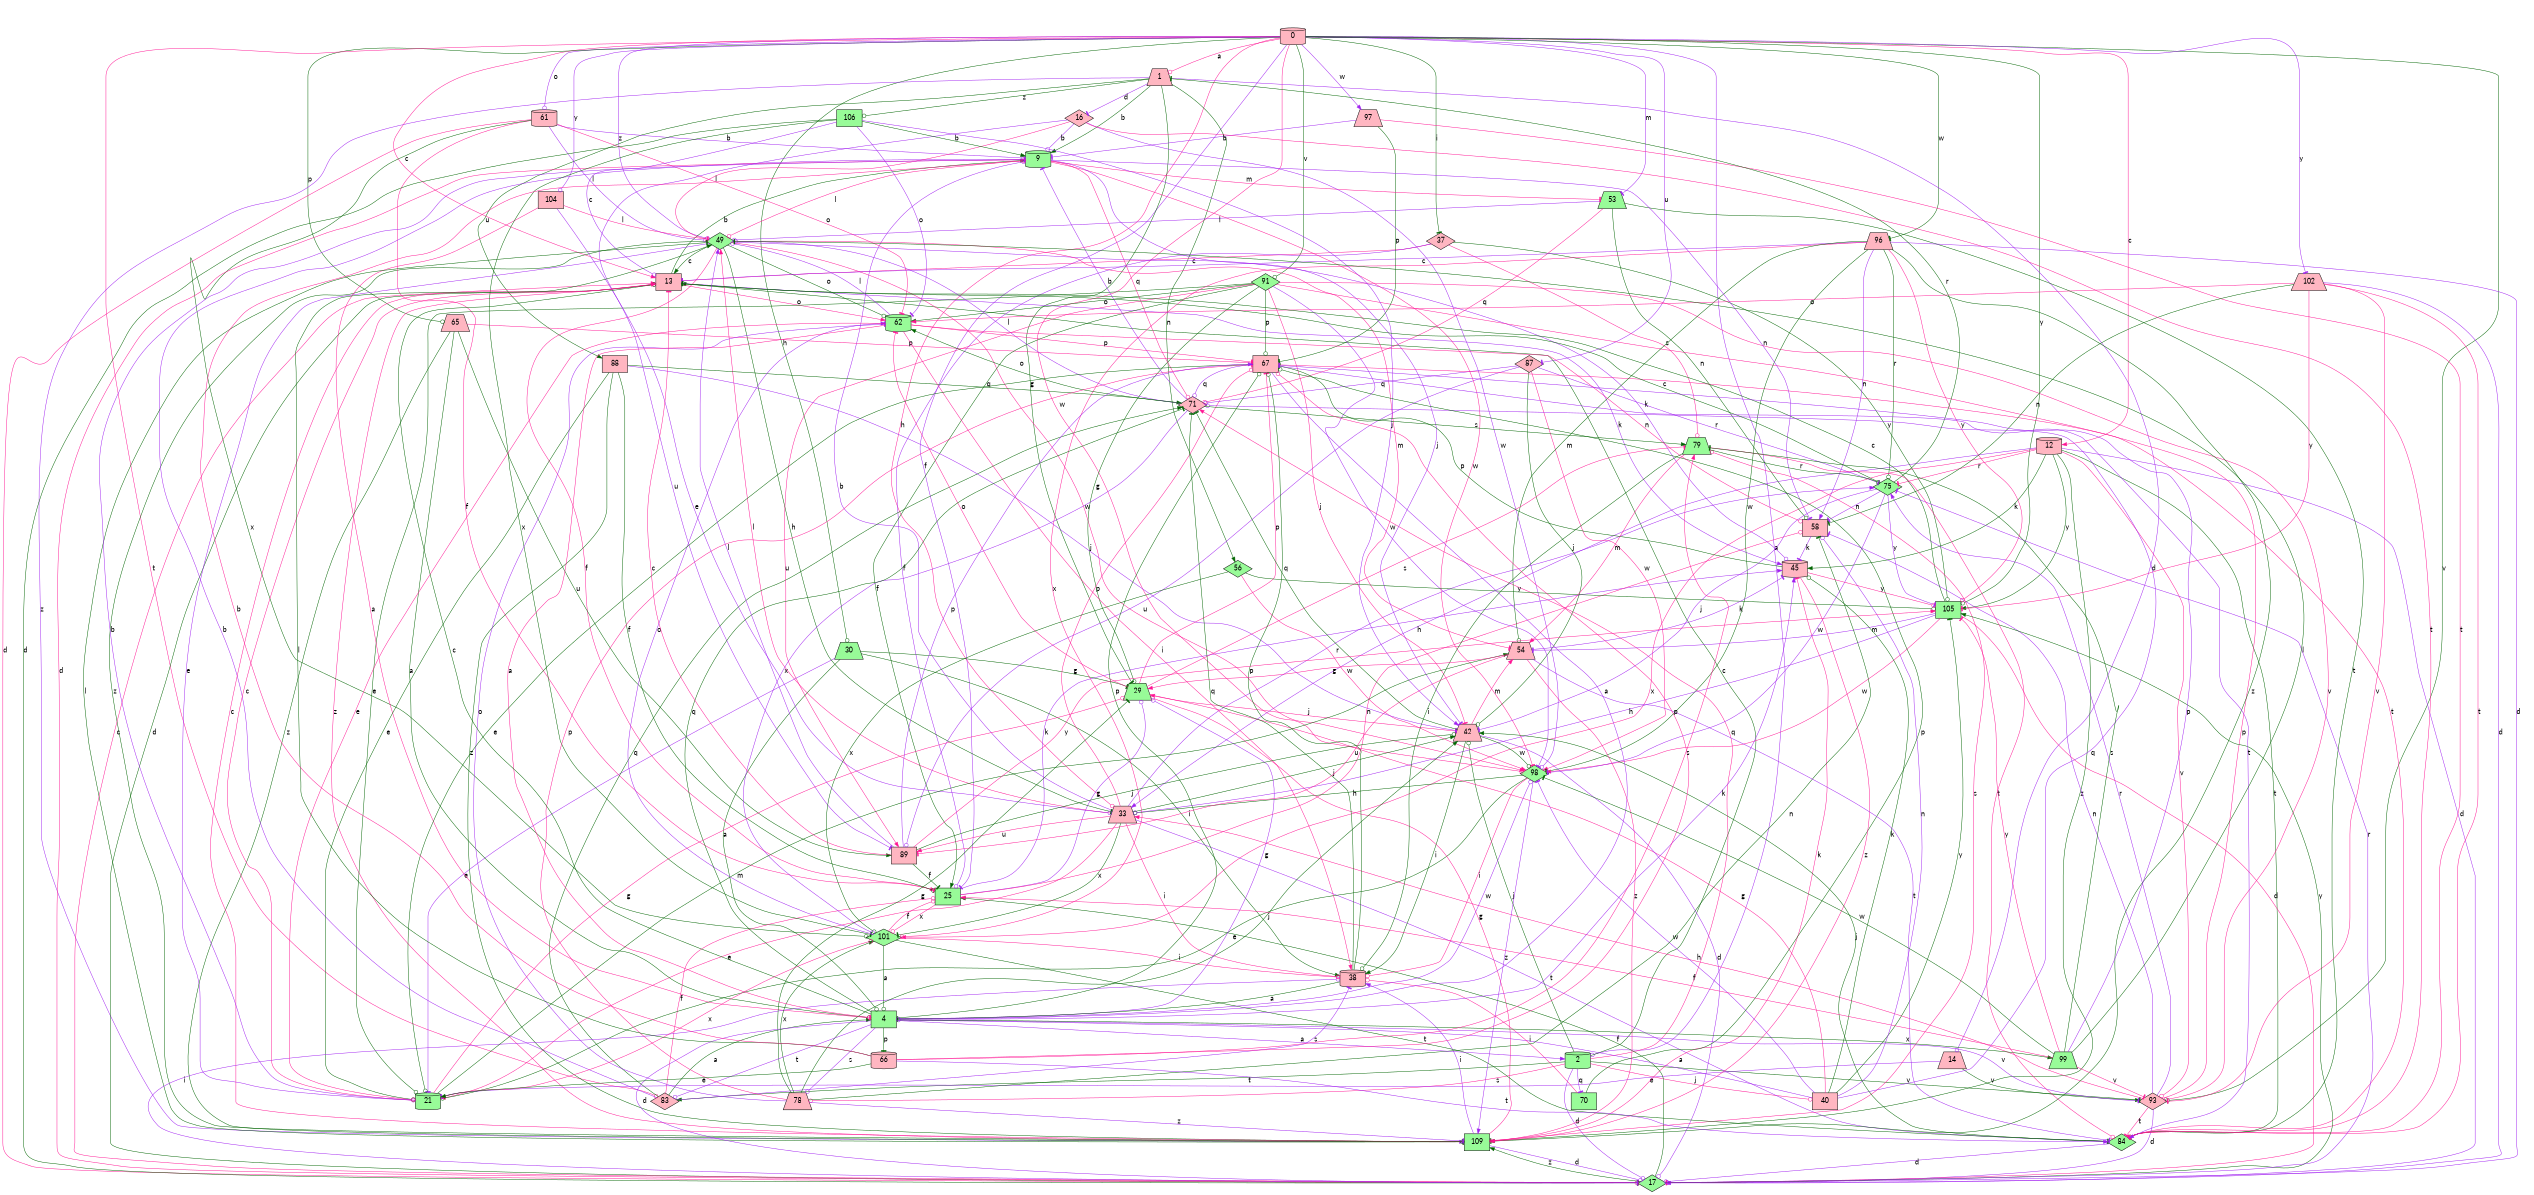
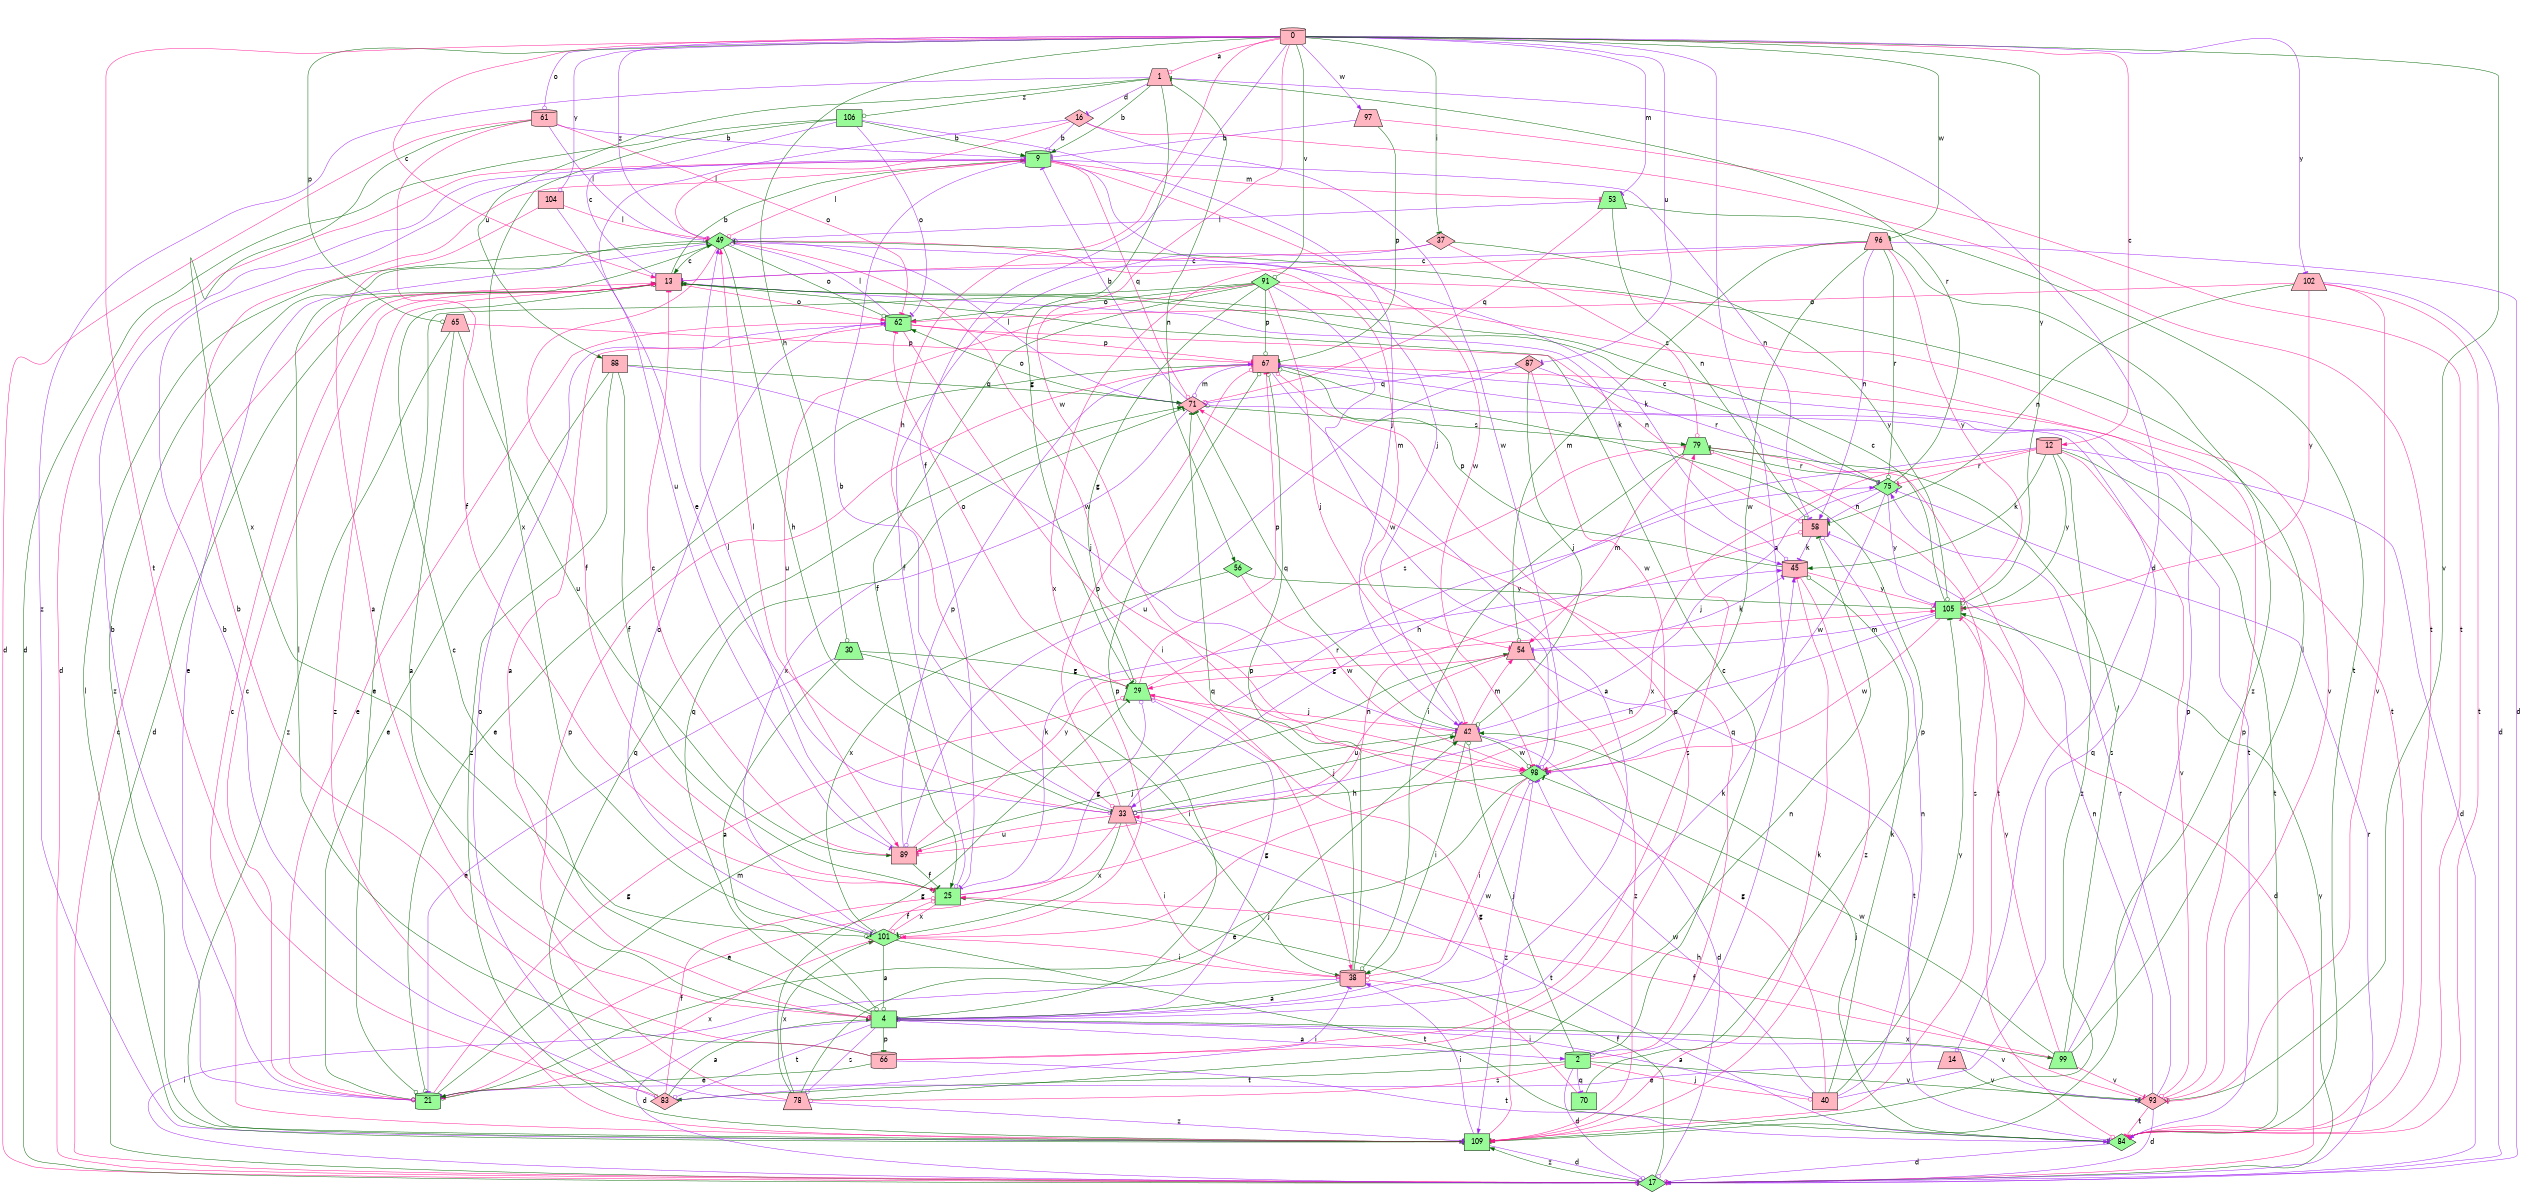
(1205, 384) -> (1205, 384)
(1316, 1040) -> (1316, 1040)
